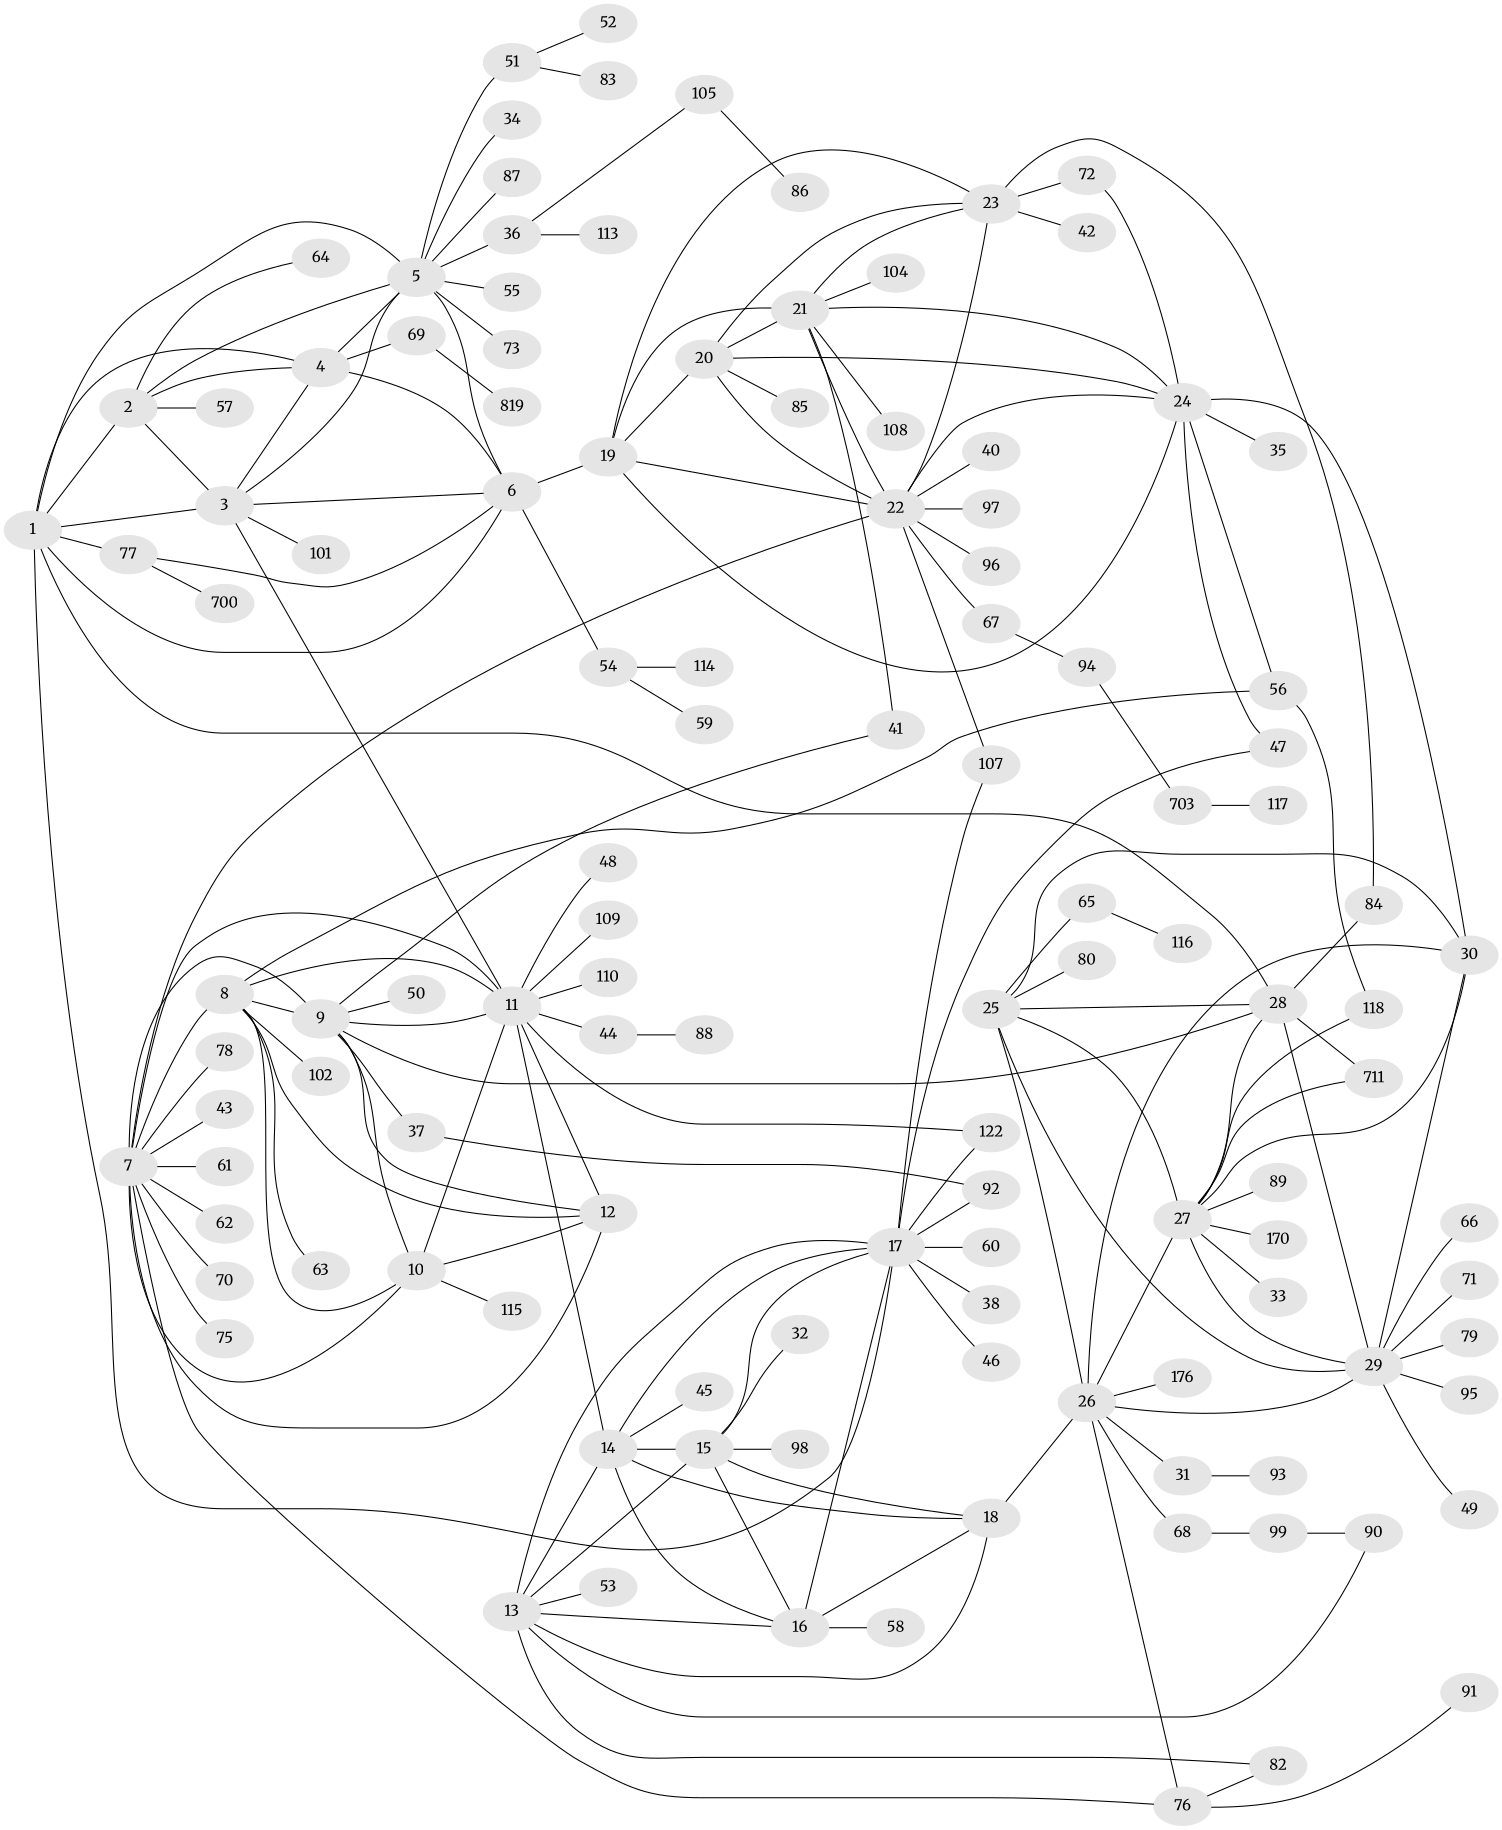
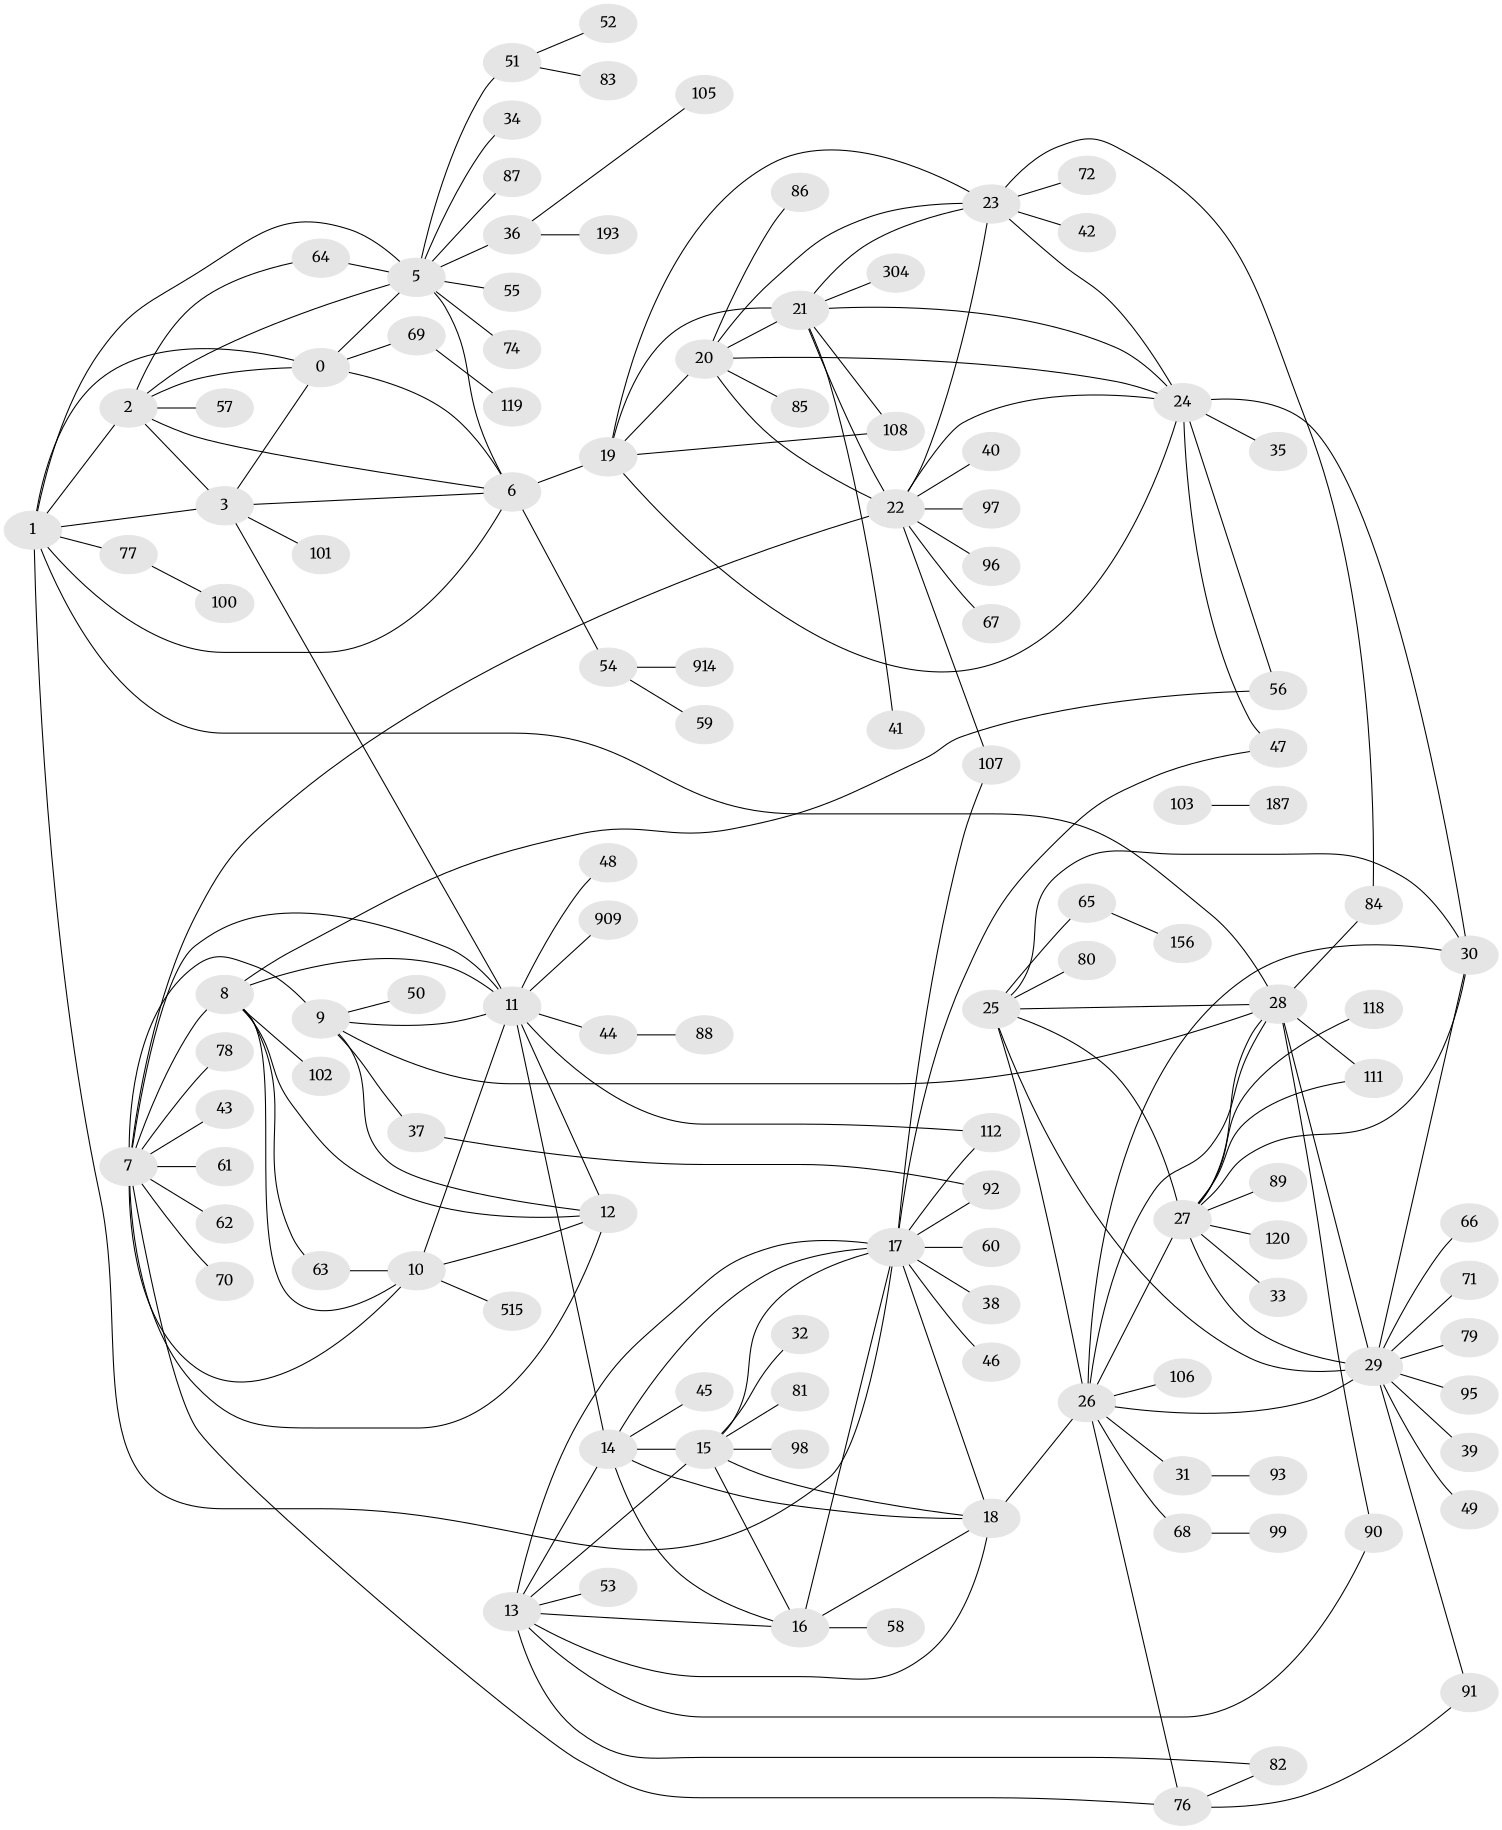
(752, 144) -> (745, 273)
(608, 235) -> (608, 235)
(896, 273) -> (896, 273)
(1151, 283) -> (1100, 292)
(512, 350) -> (512, 350)
(321, 368) -> (321, 368)
(342, 407) -> (369, 268)
(512, 407) -> (512, 407)
(752, 483) -> (752, 444)
(334, 586) -> (316, 462)
(225, 604) -> (225, 604)
(704, 667) -> (704, 667)
(1087, 667) -> none
(1183, 805) -> (1183, 805)
(1278, 805) -> (1278, 805)
(612, 819) -> none
(1333, 847) -> none
(608, 920) -> (608, 920)
(1183, 944) -> (1183, 944)
(608, 978) -> none
(273, 1007) -> none
(1374, 1078) -> (1374, 1078)
(375, 1130) -> (369, 1271)
(991, 1133) -> (991, 1133)
none -> (1156, 1189)
(1278, 1240) -> (1278, 1240)
(512, 1311) -> (512, 1311)
(225, 1339) -> none
(1183, 1378) -> (1183, 1378)
none -> (943, 1383)
none -> (800, 1392)
none -> (1469, 1452)
none -> (1422, 1529)
(1326, 1533) -> (1325, 1269)
